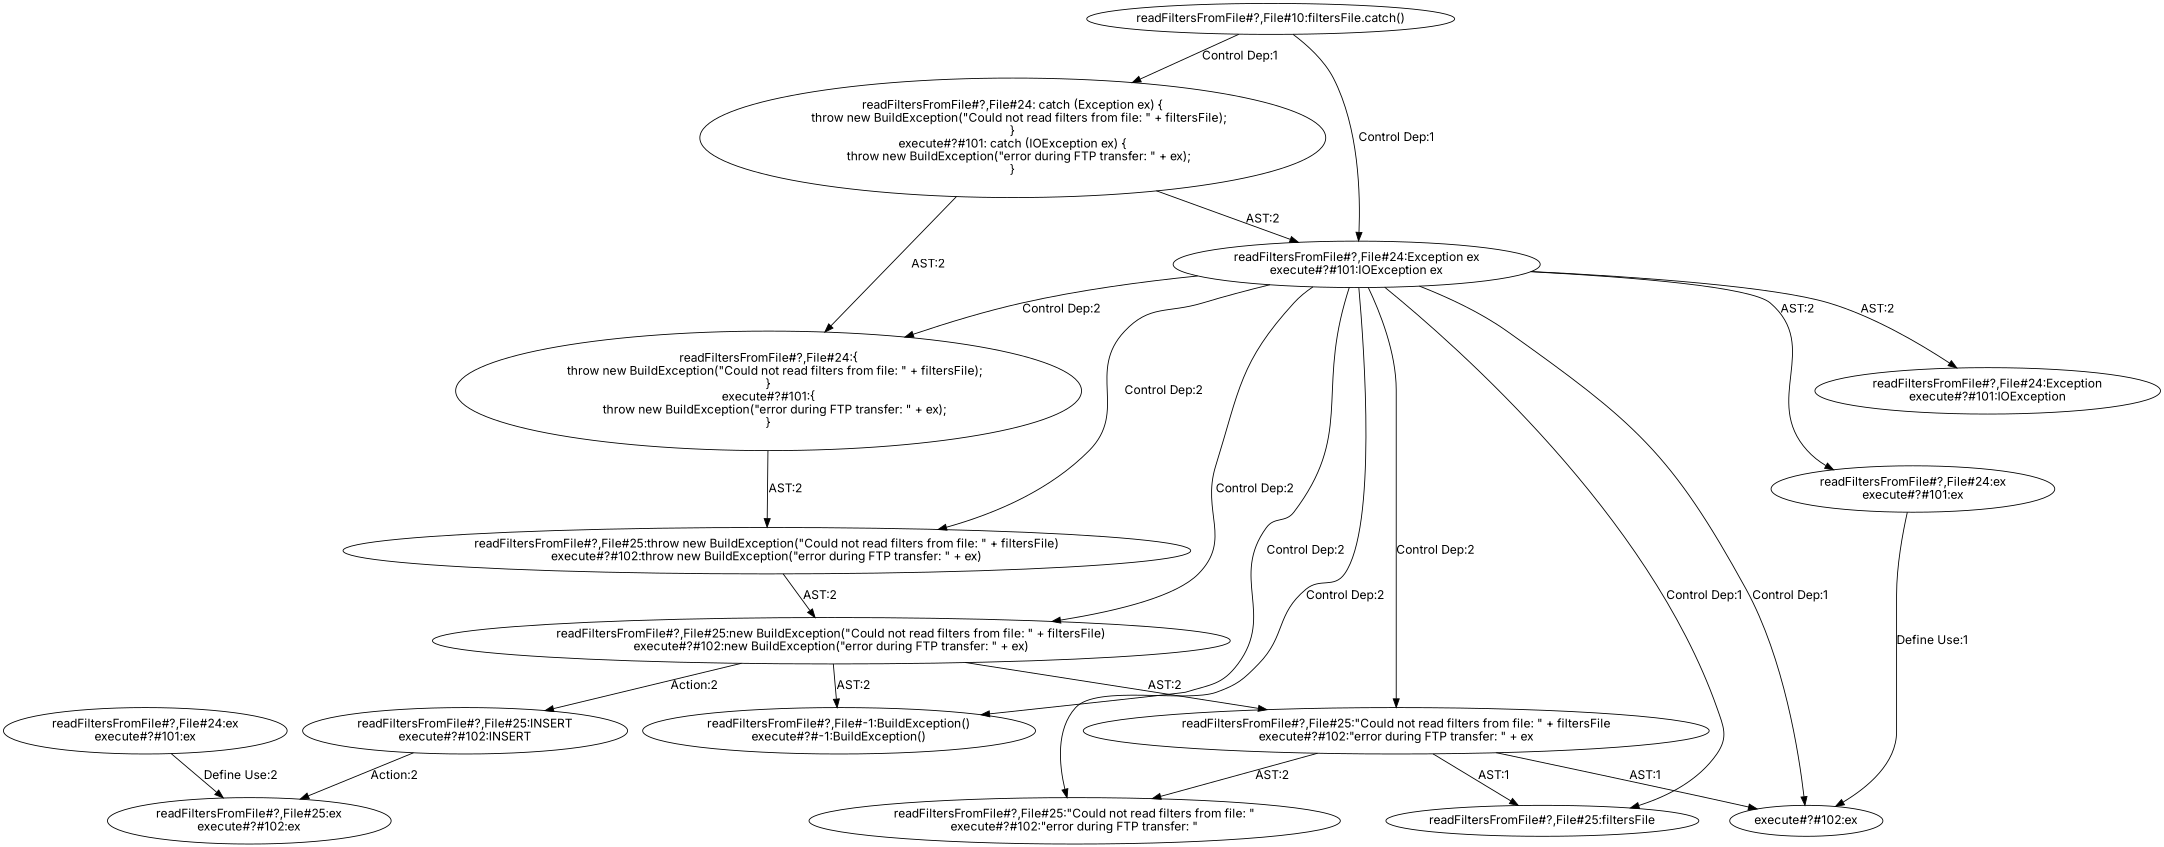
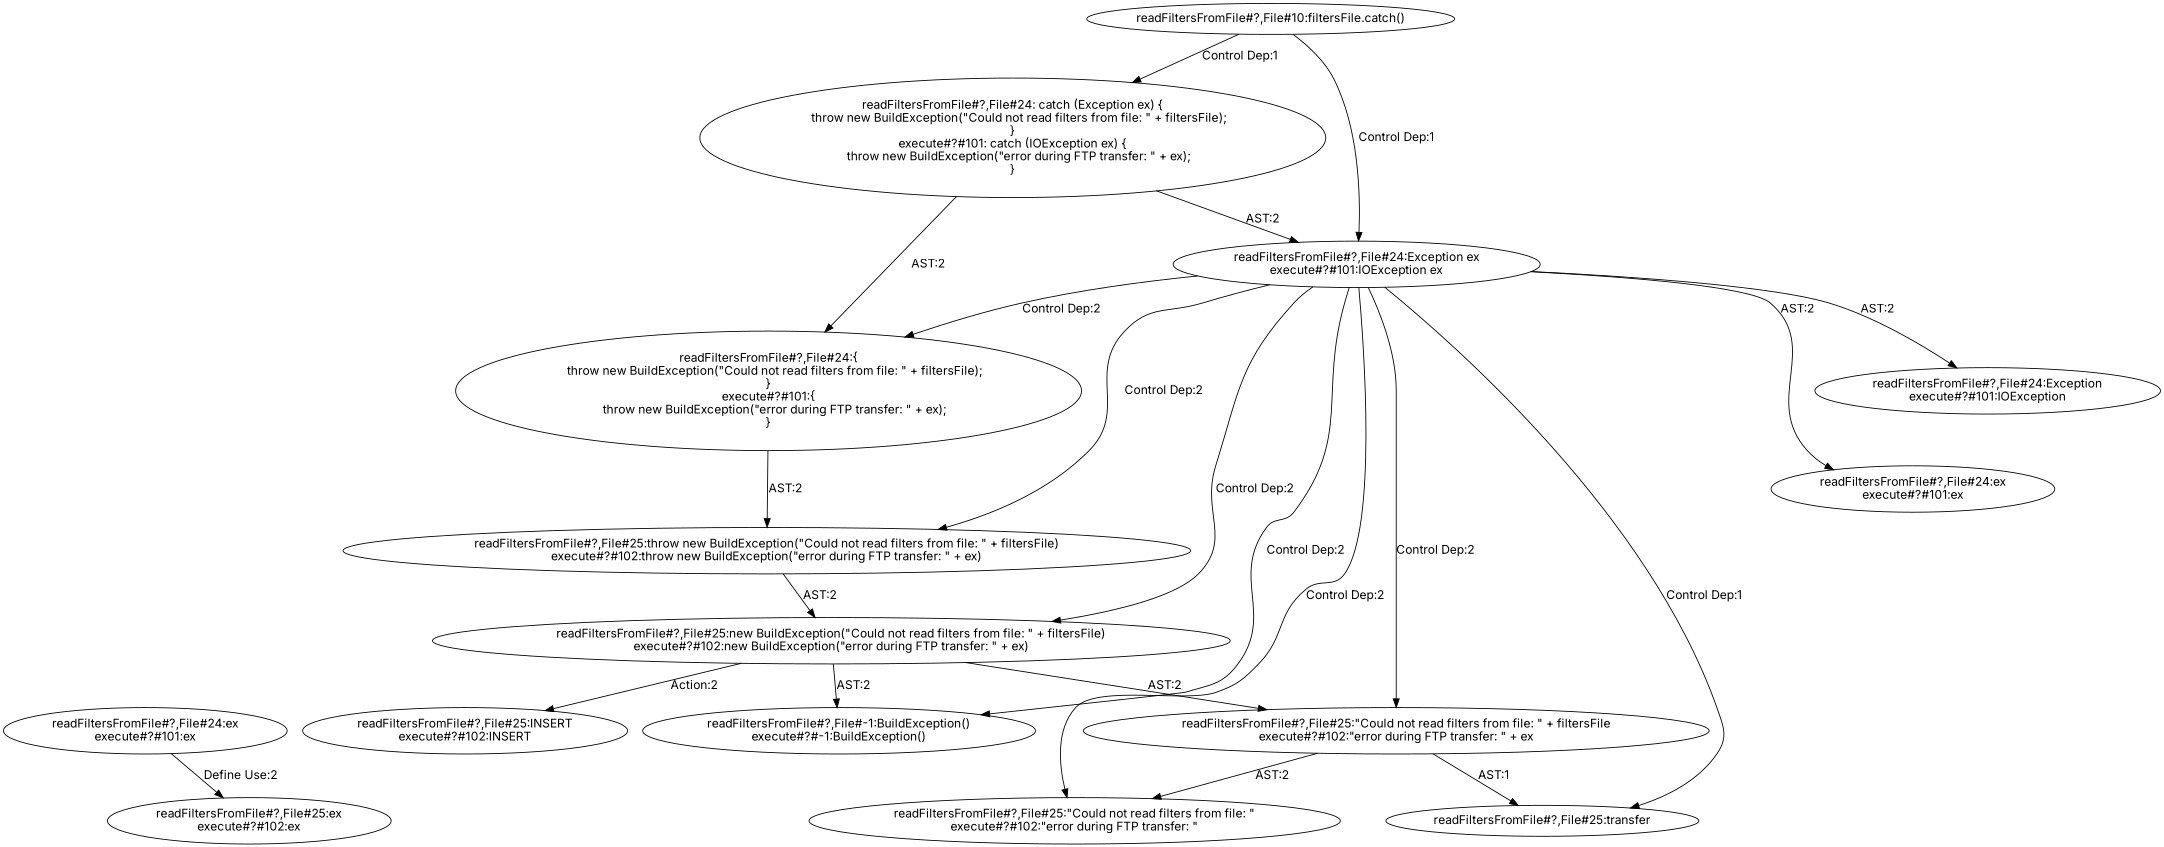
(361, 774) -> none
(1542, 821) -> (1542, 821)
(1806, 821) -> none
